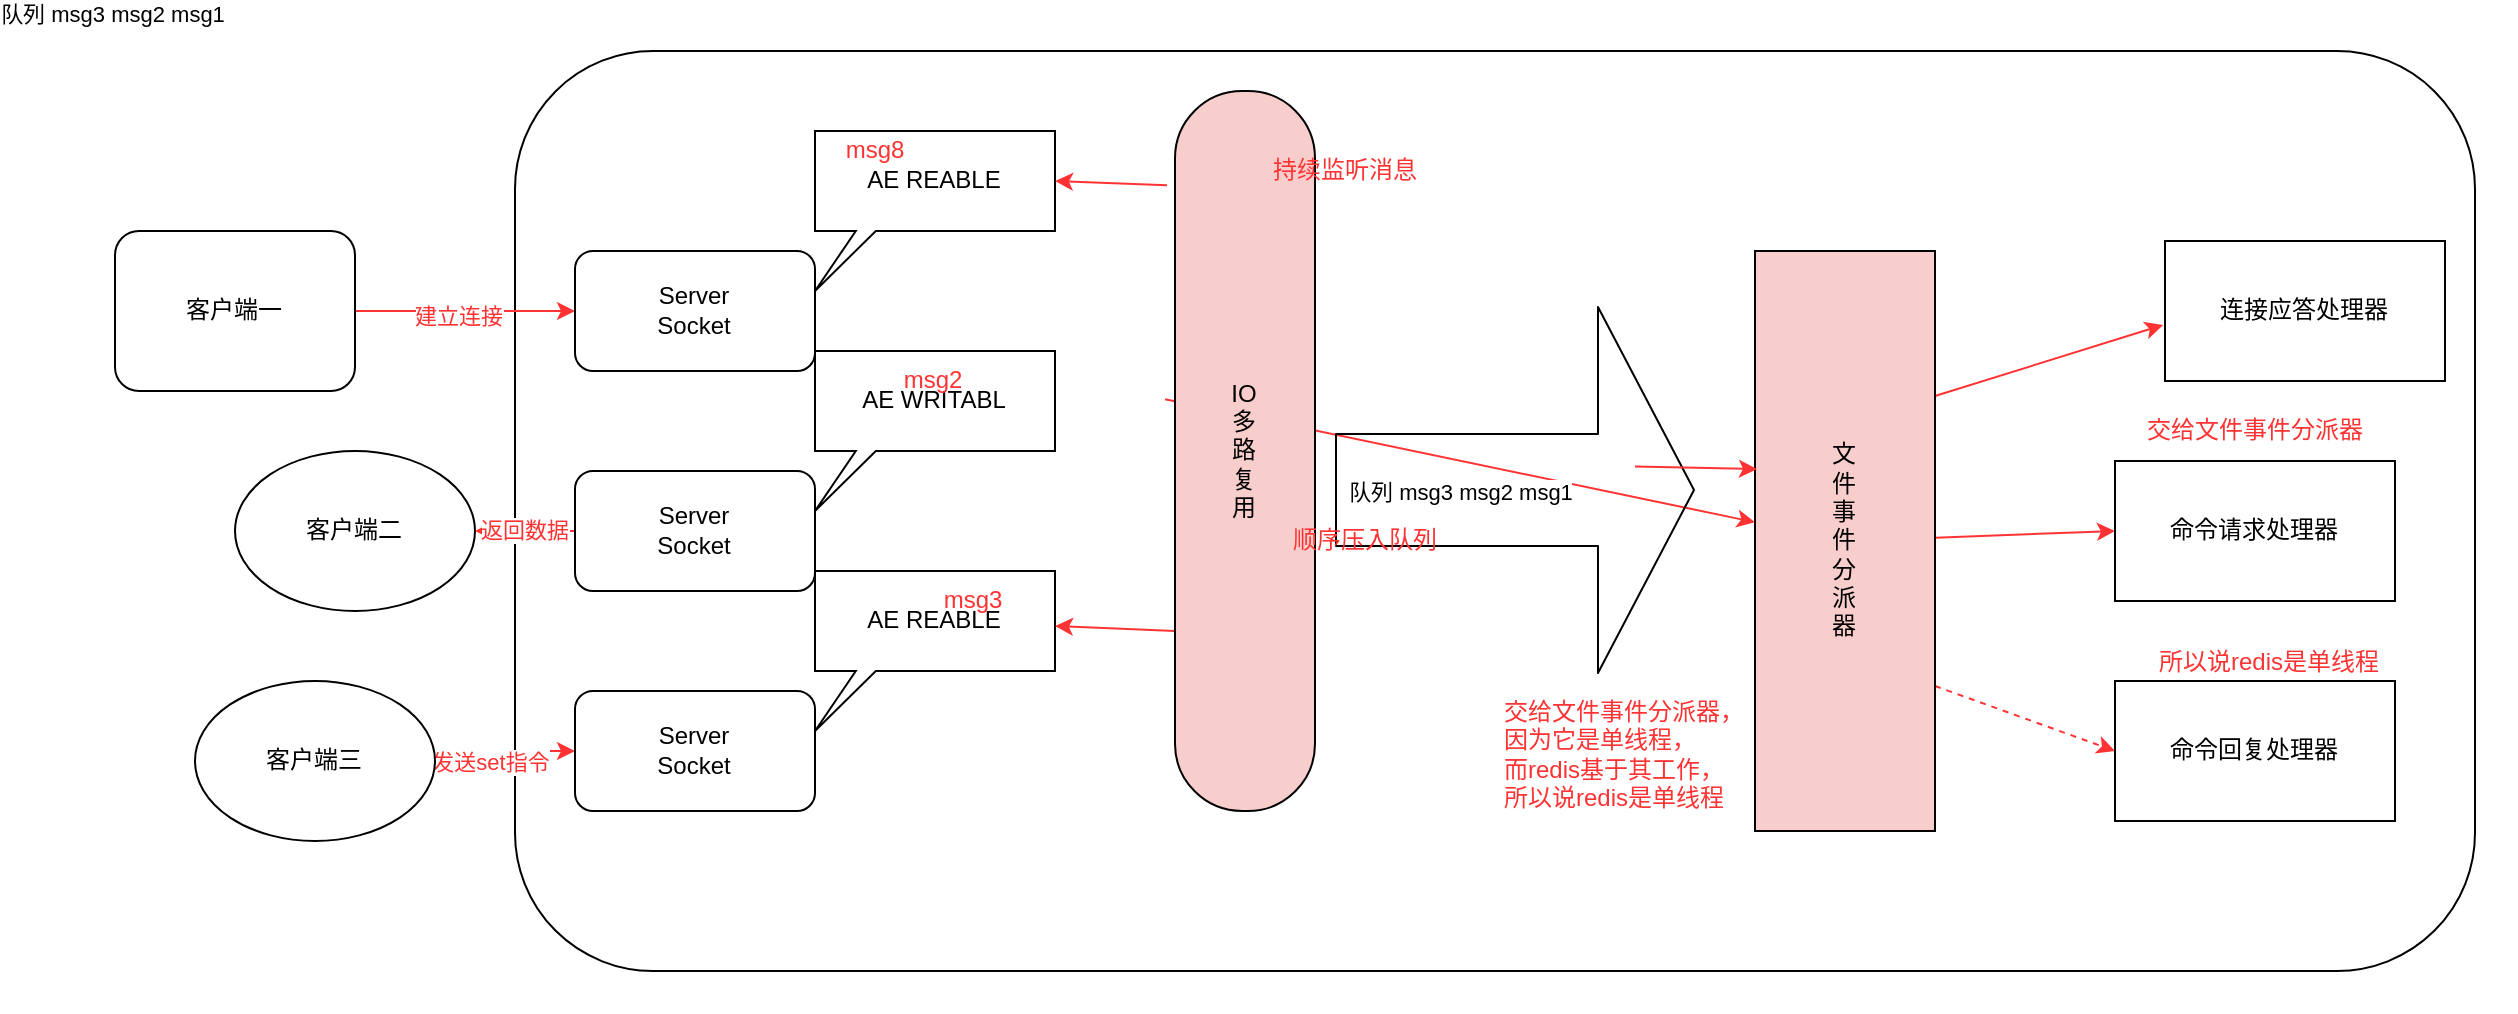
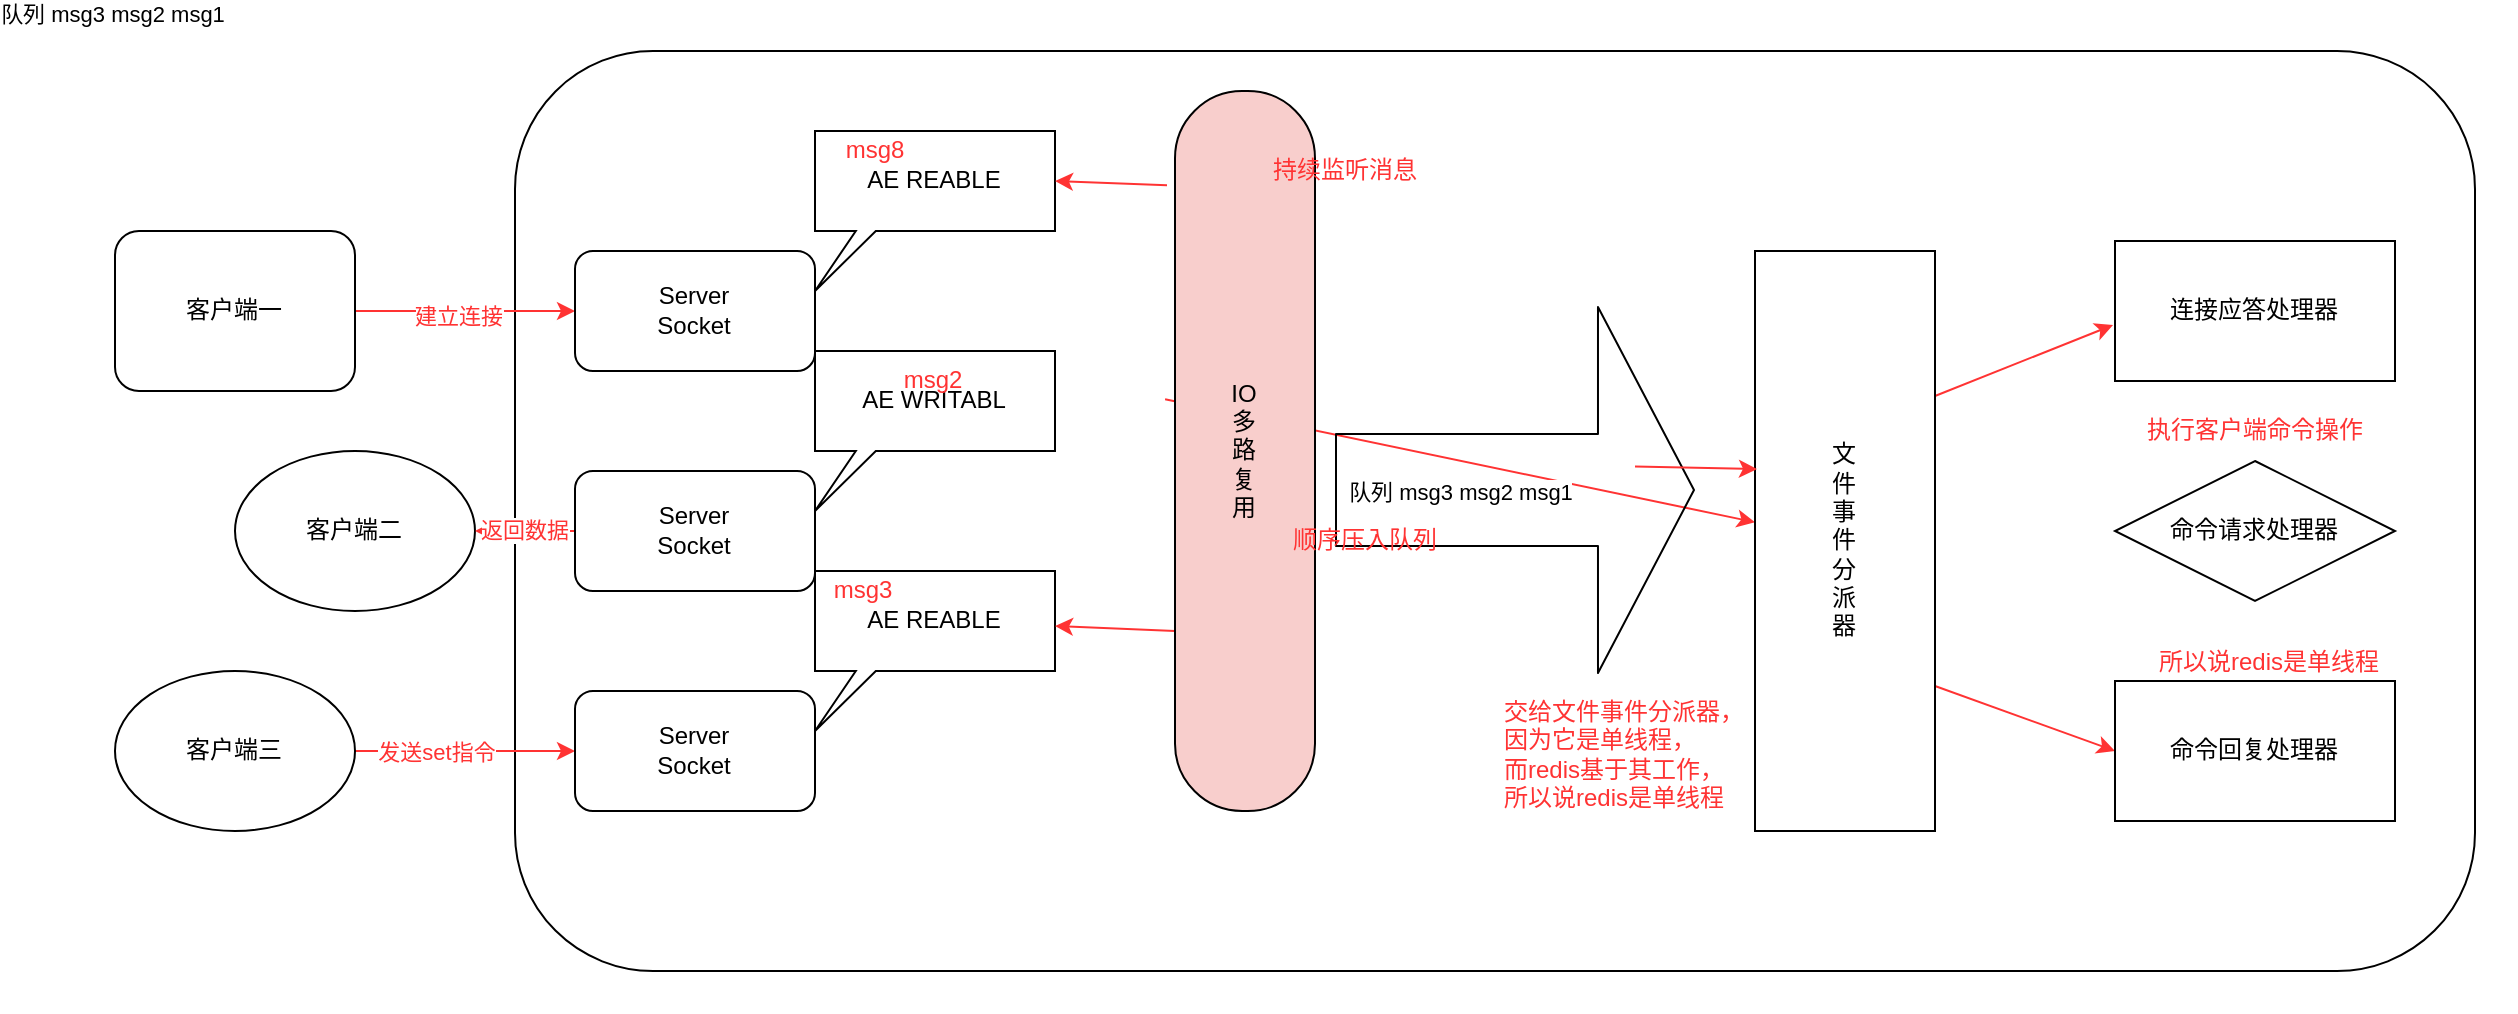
(2305, 311) -> (2255, 311)
(2256, 431) -> (2256, 431)
(2255, 531) -> (2255, 531)
(2018, 535) -> none
(1845, 541) -> (1845, 541)
(973, 601) -> (863, 591)
(2020, 717) -> (2020, 717)
(315, 761) -> (235, 751)
